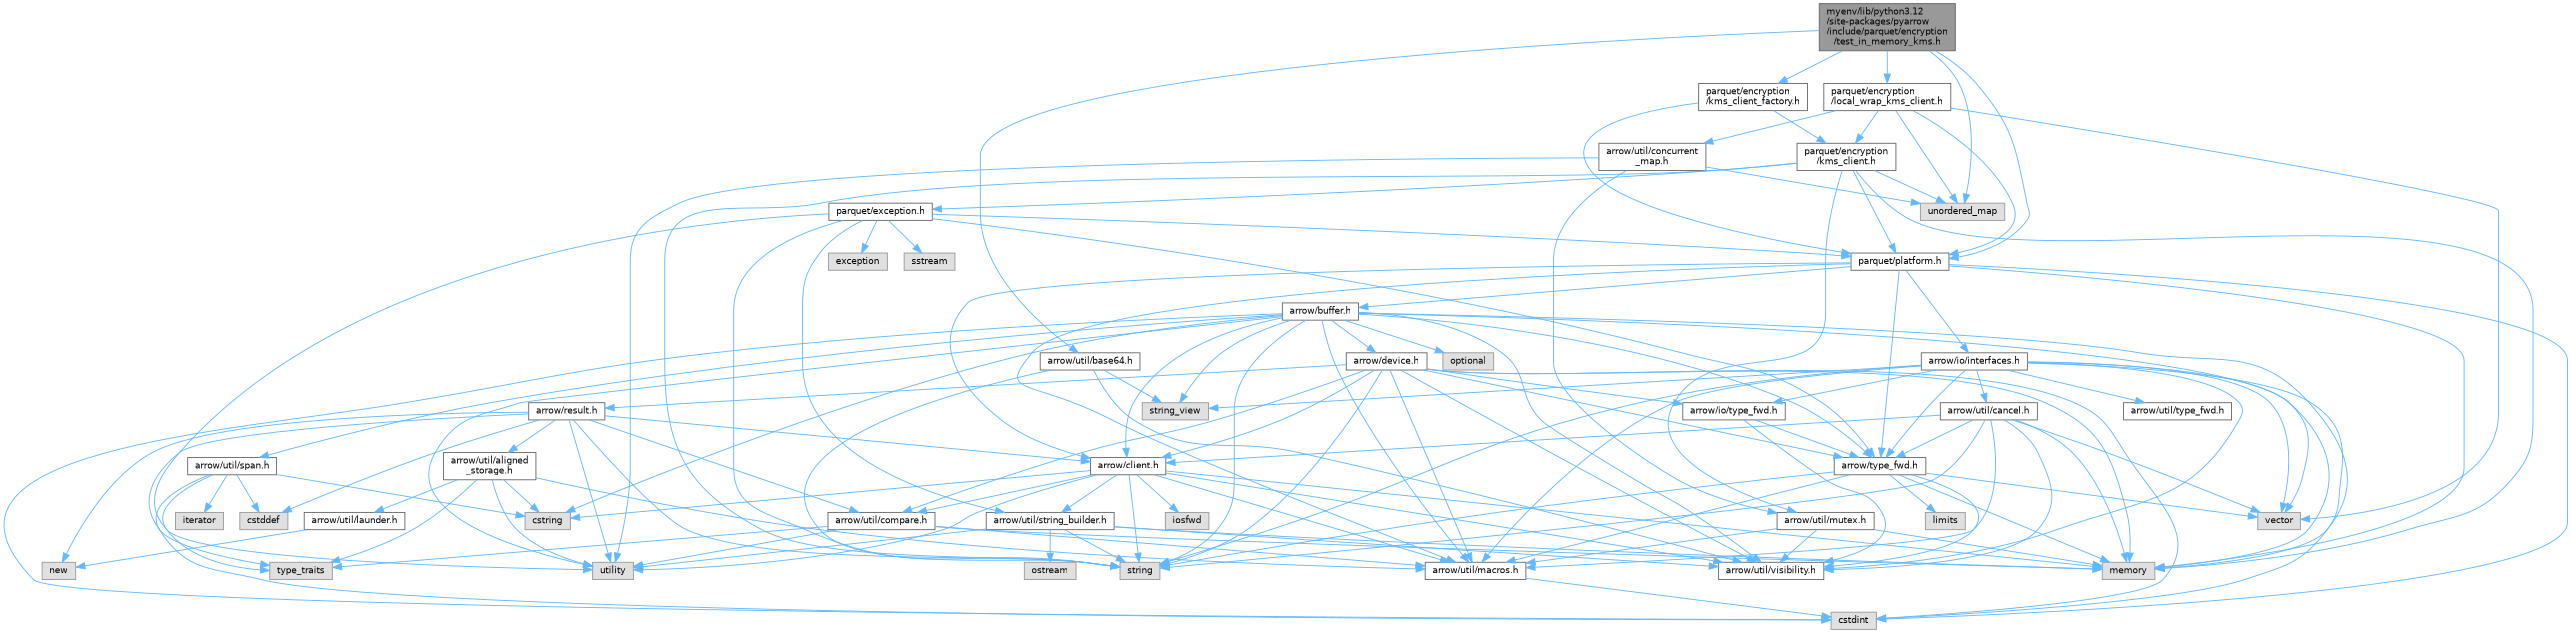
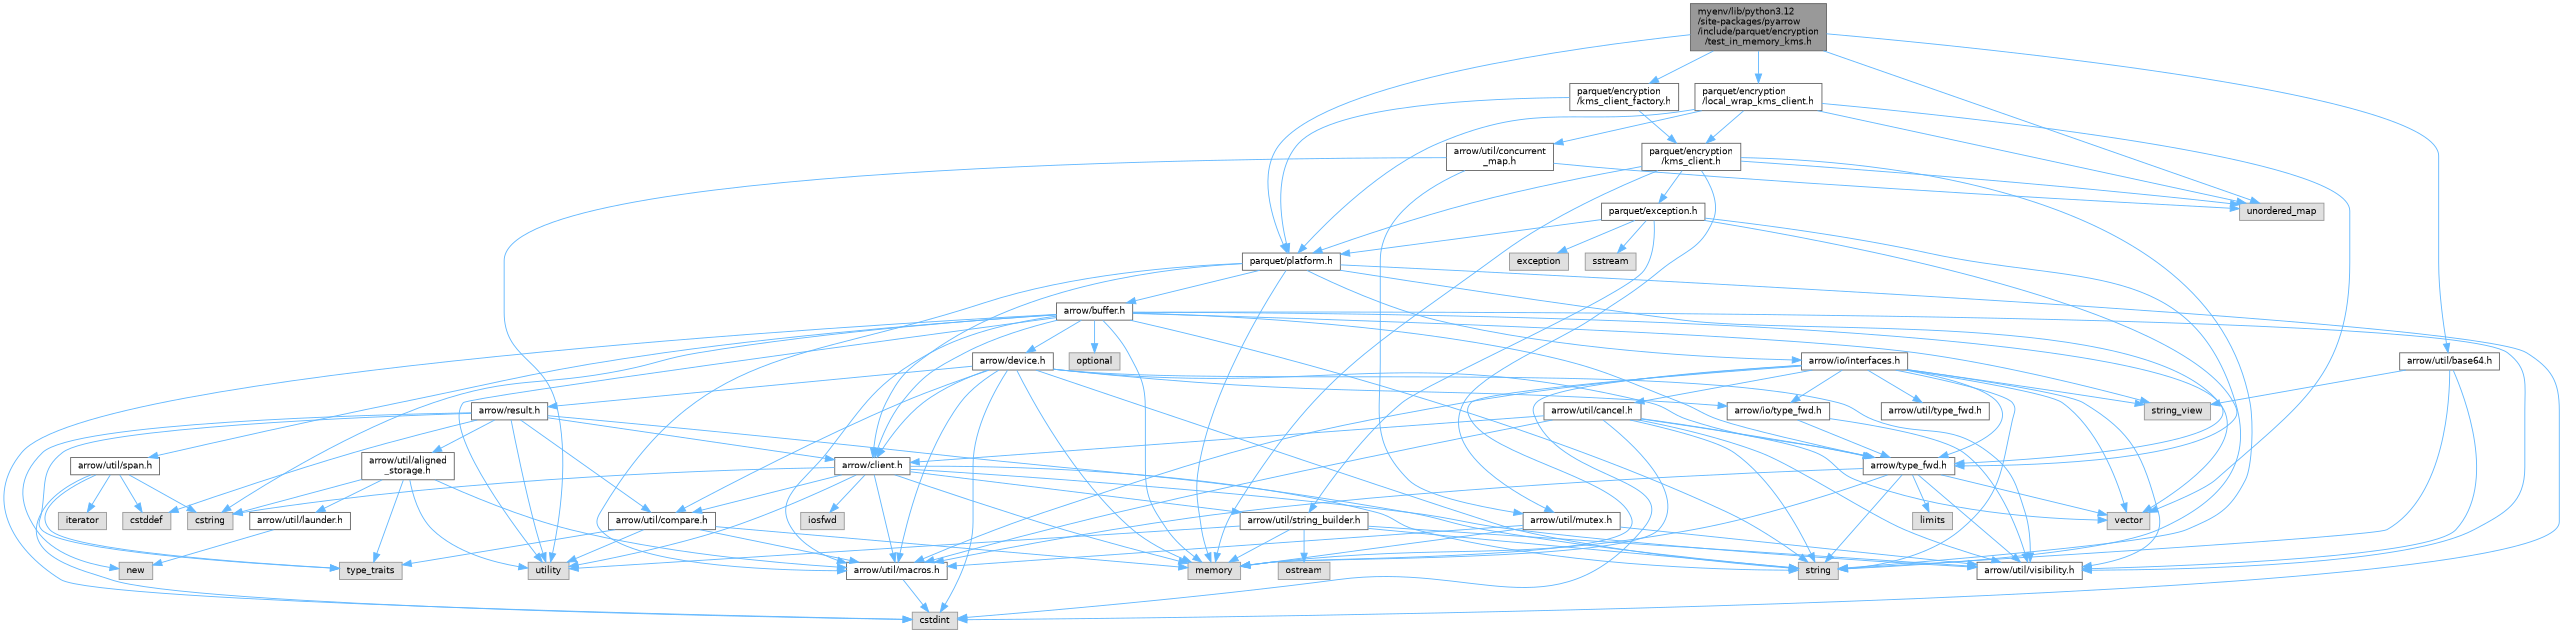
(253, 385) -> none
